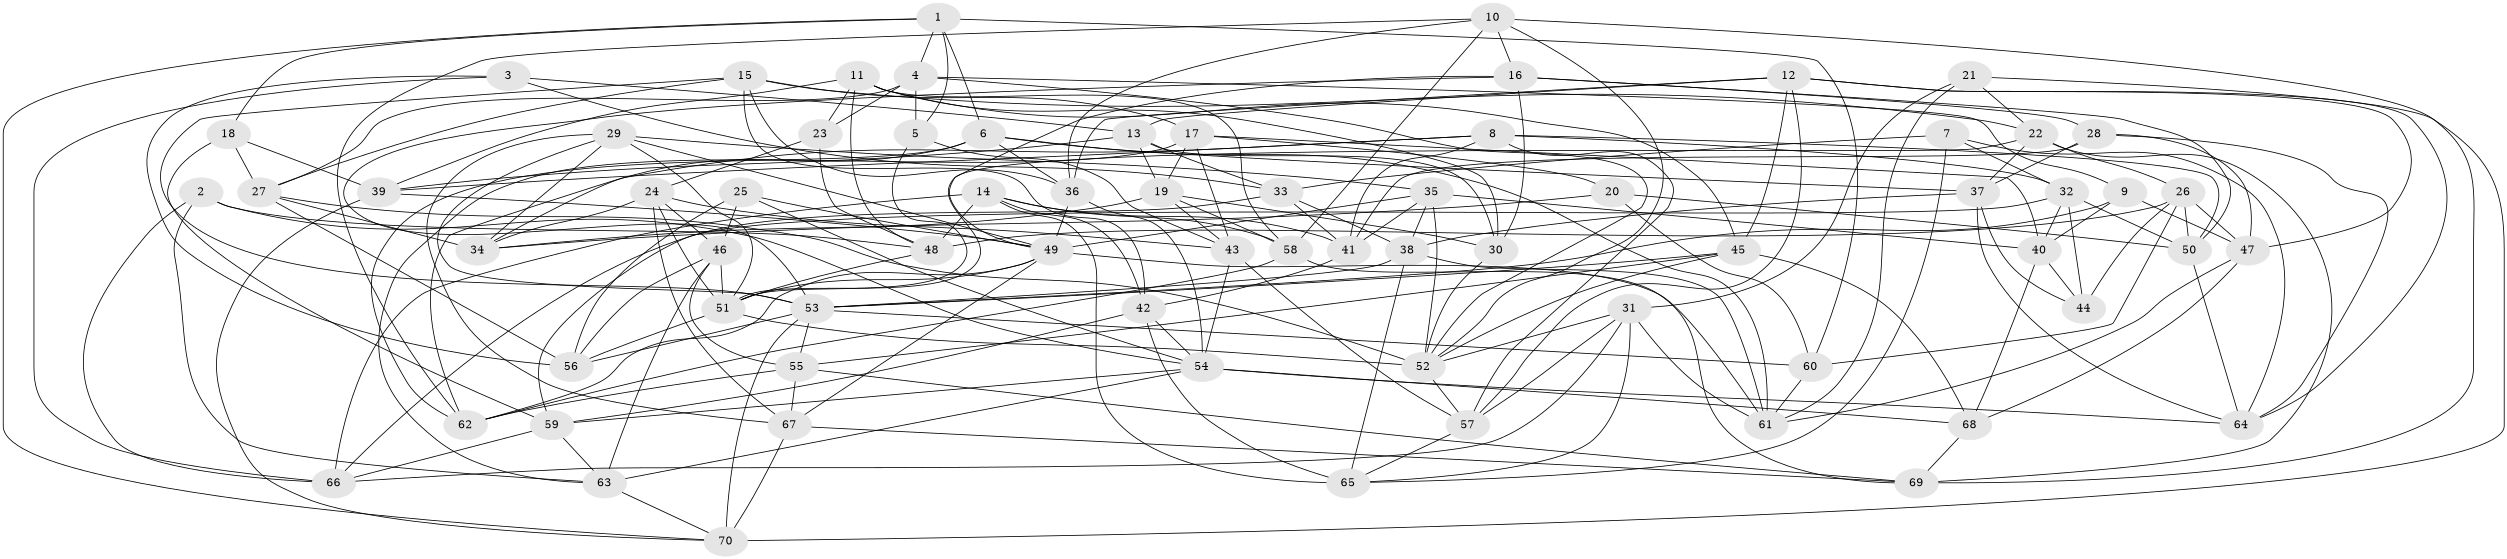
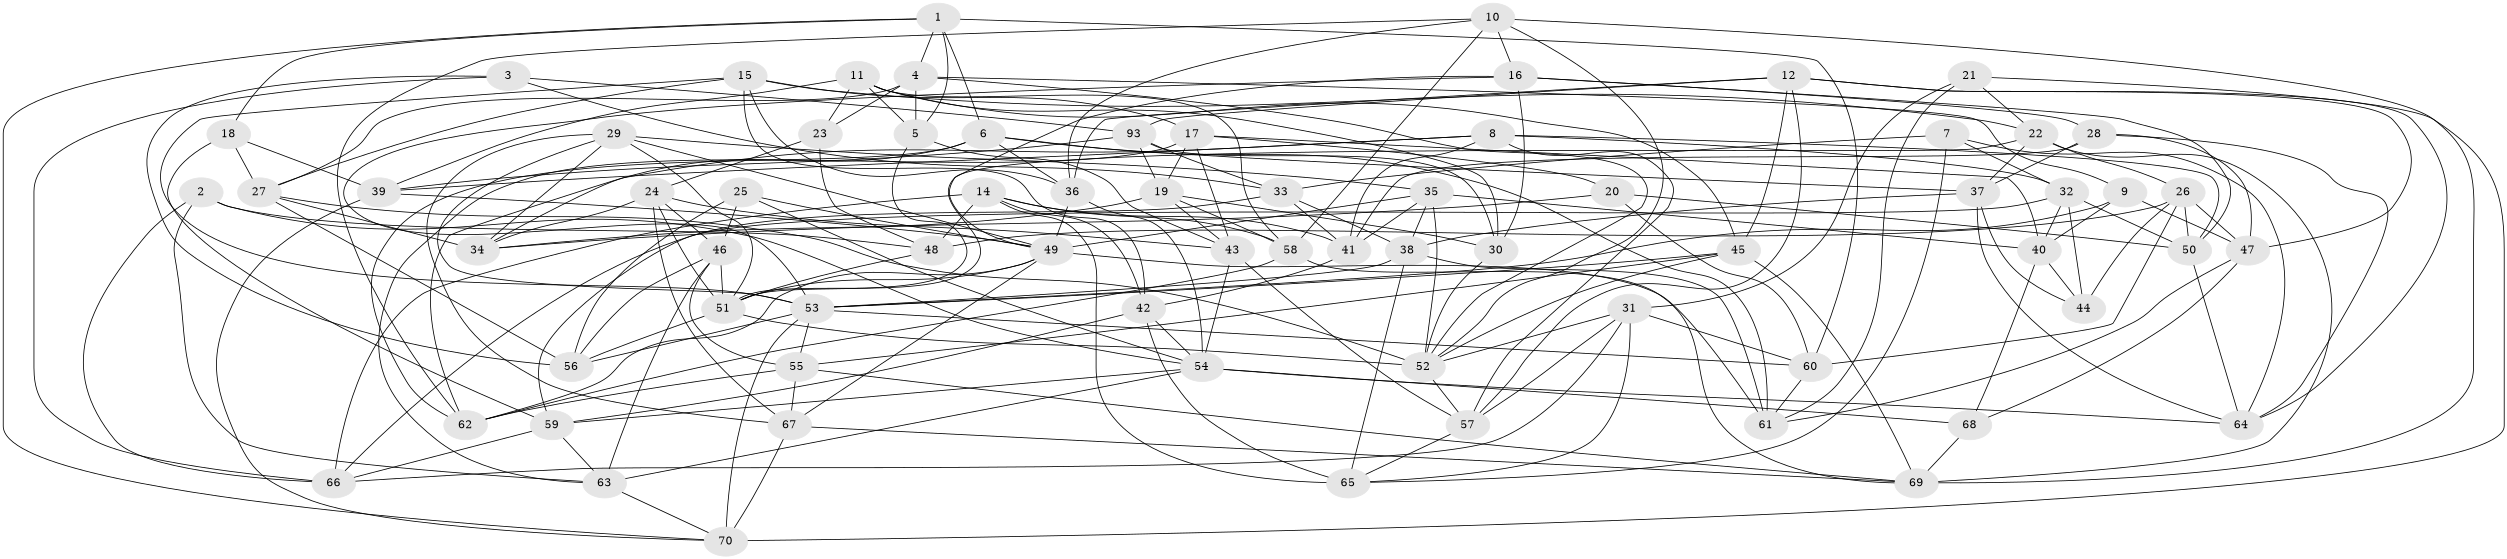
(1134, 134) -> (1134, 134)
(856, 179) -> (884, 102)
(1884, 304) -> (1846, 354)
(1688, 376) -> (1720, 338)
